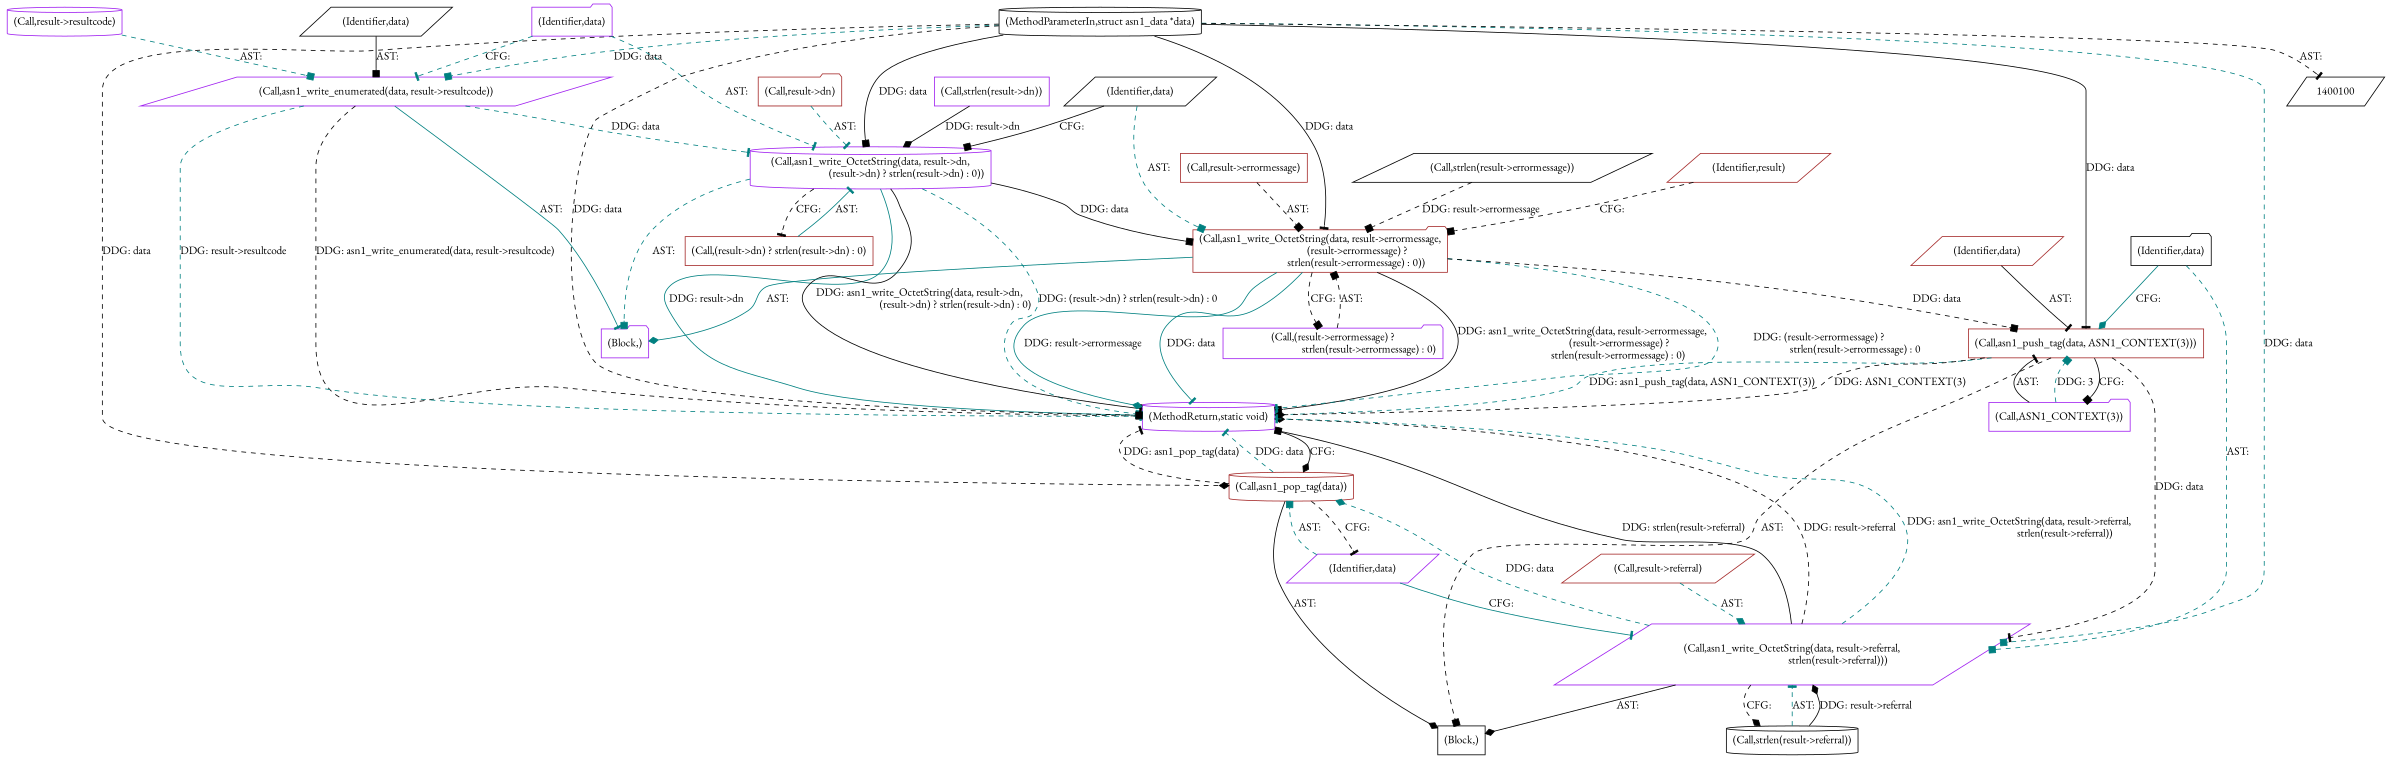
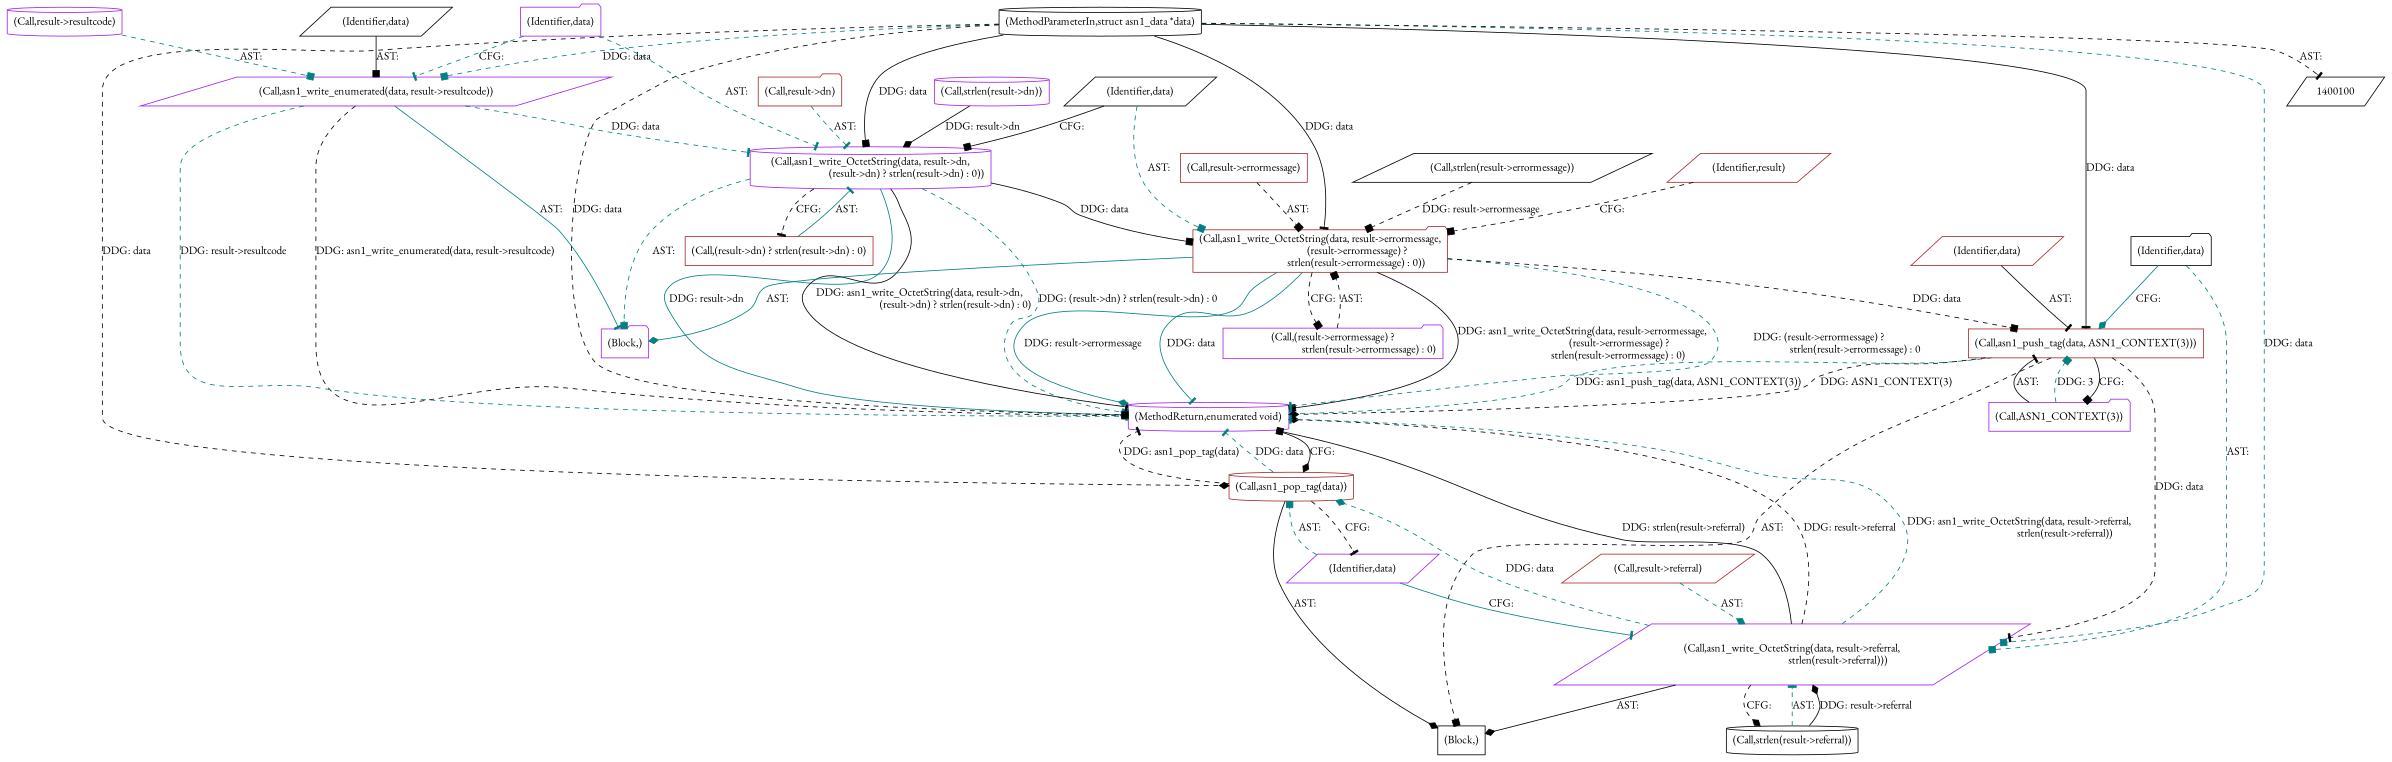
(992, 92) -> (992, 92)
(1209, 417) -> (1209, 417)
